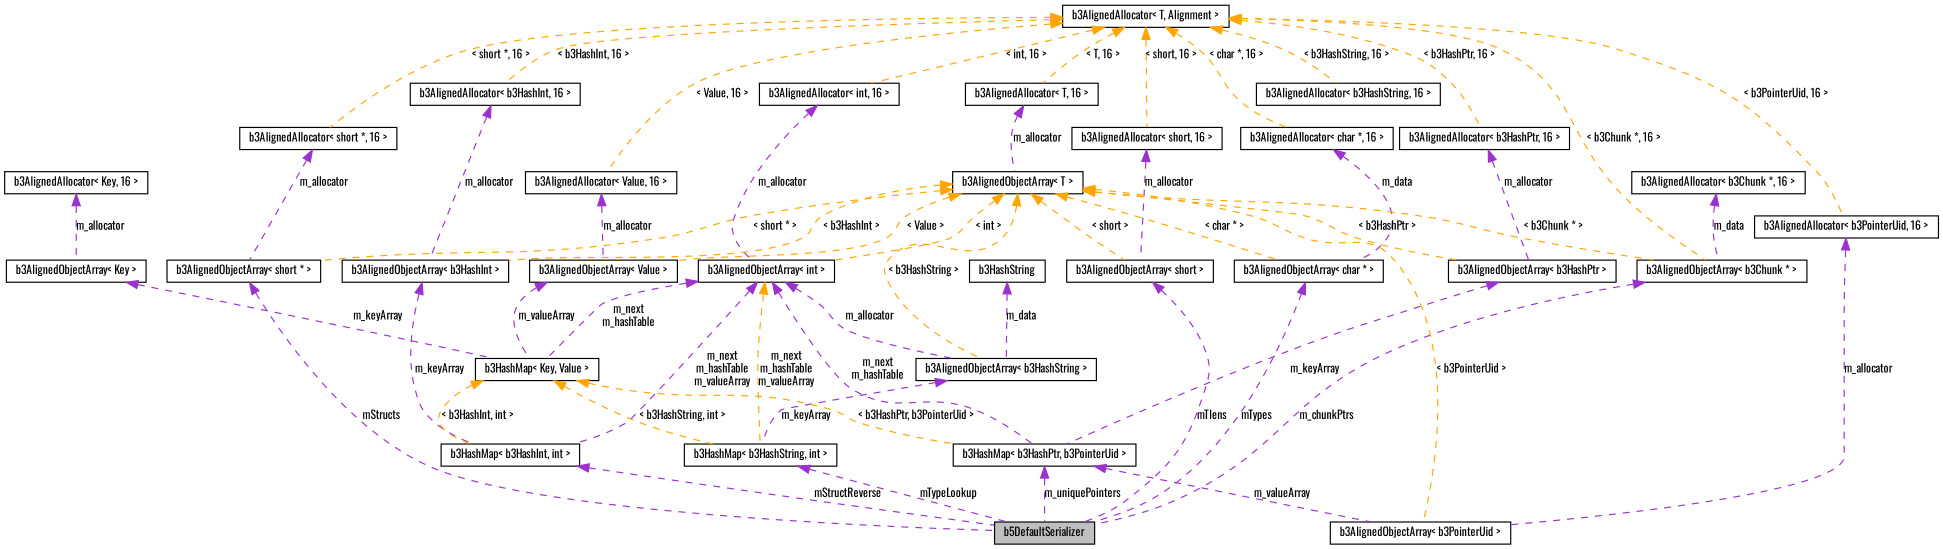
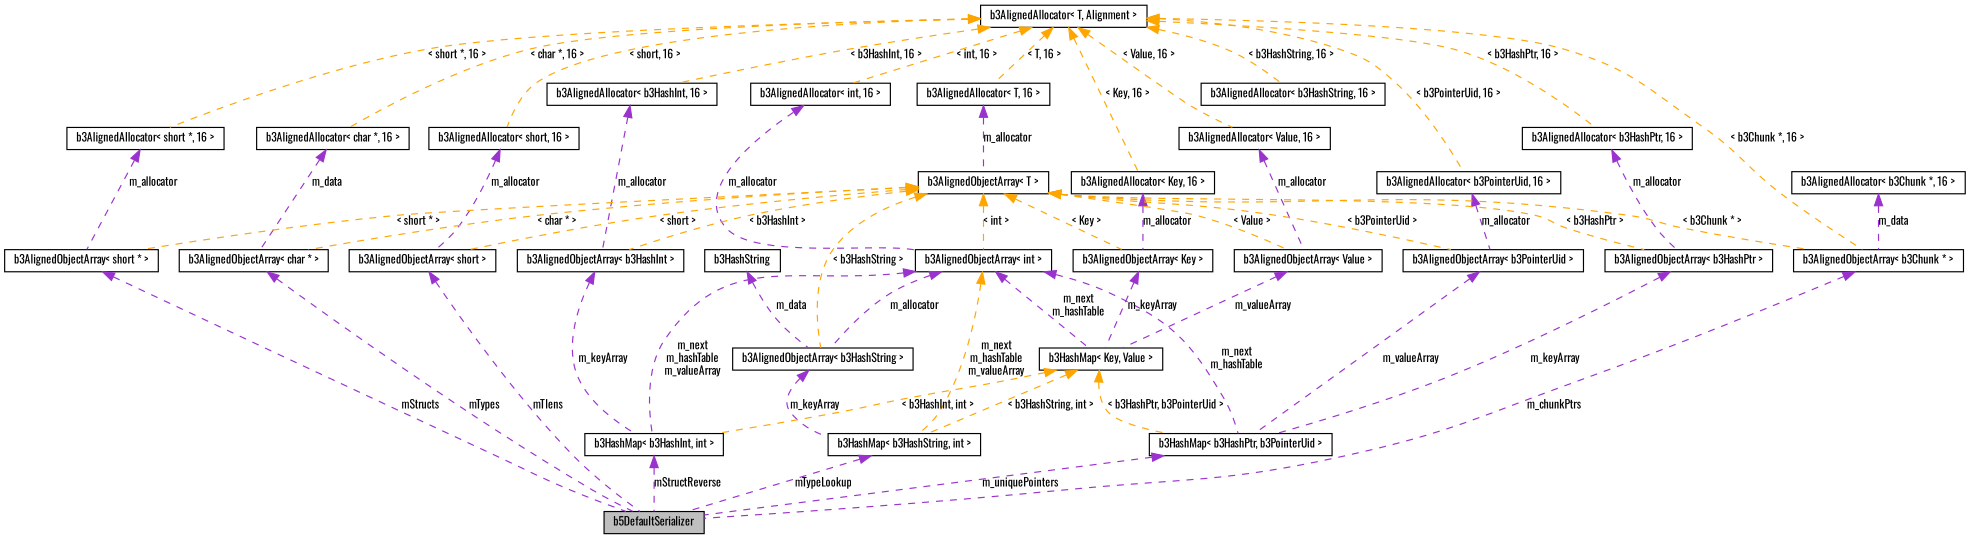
none -> (1106, 105)
none -> (1069, 224)
(1238, 495) -> (1362, 356)
